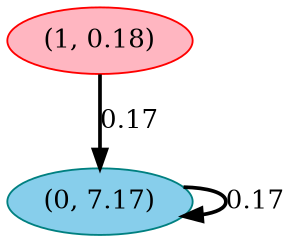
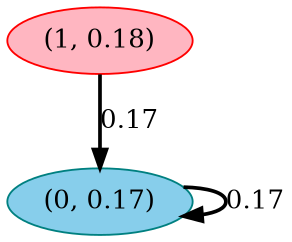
(100, 202) -> (100, 202)
